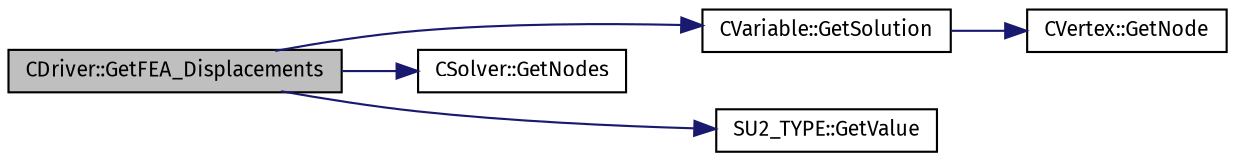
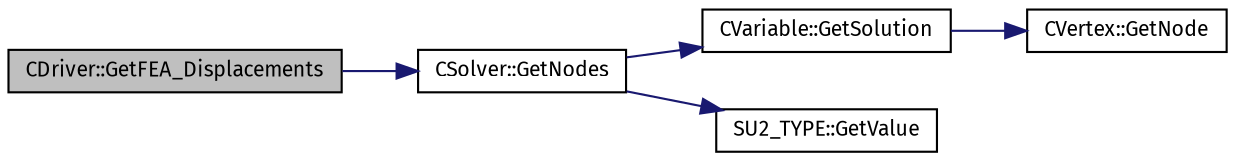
(477, 27) -> (654, 54)
(487, 118) -> (664, 99)
